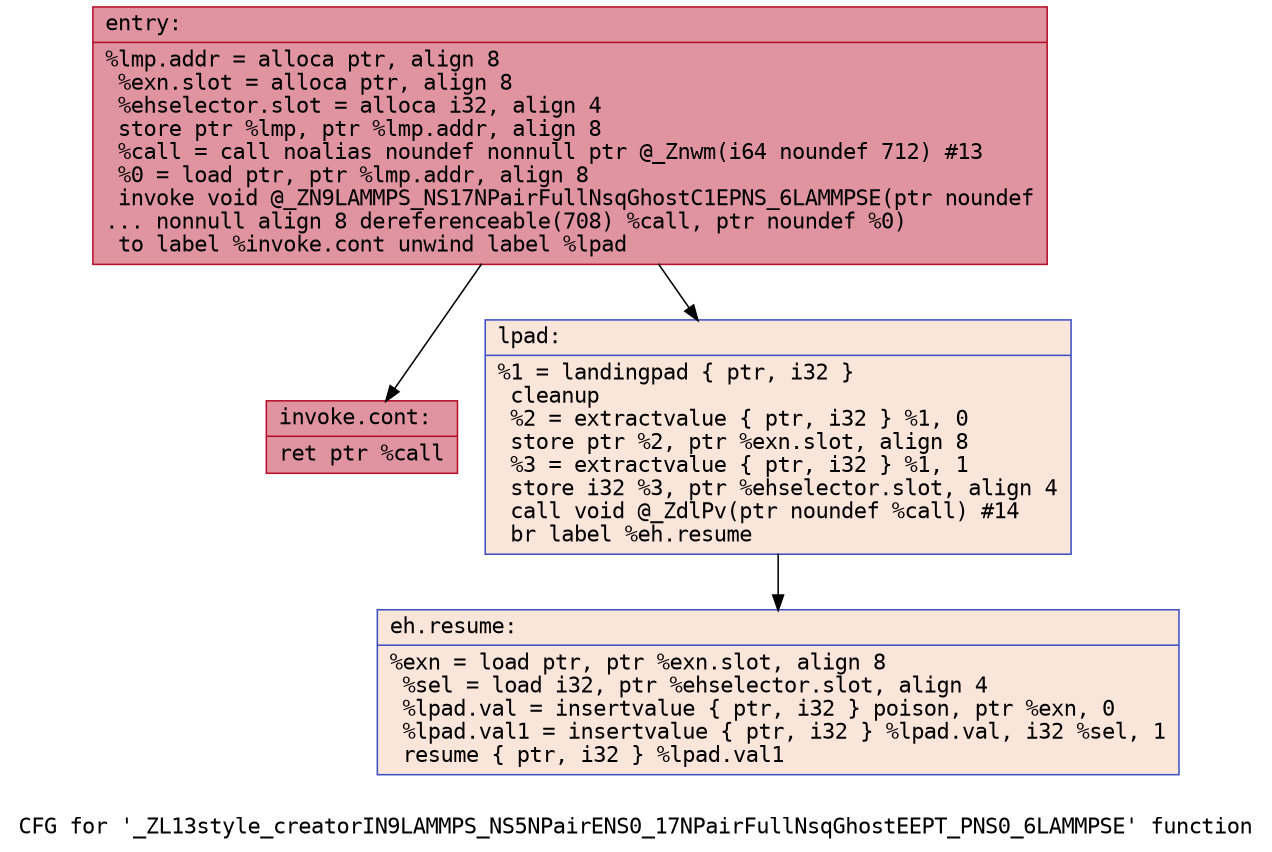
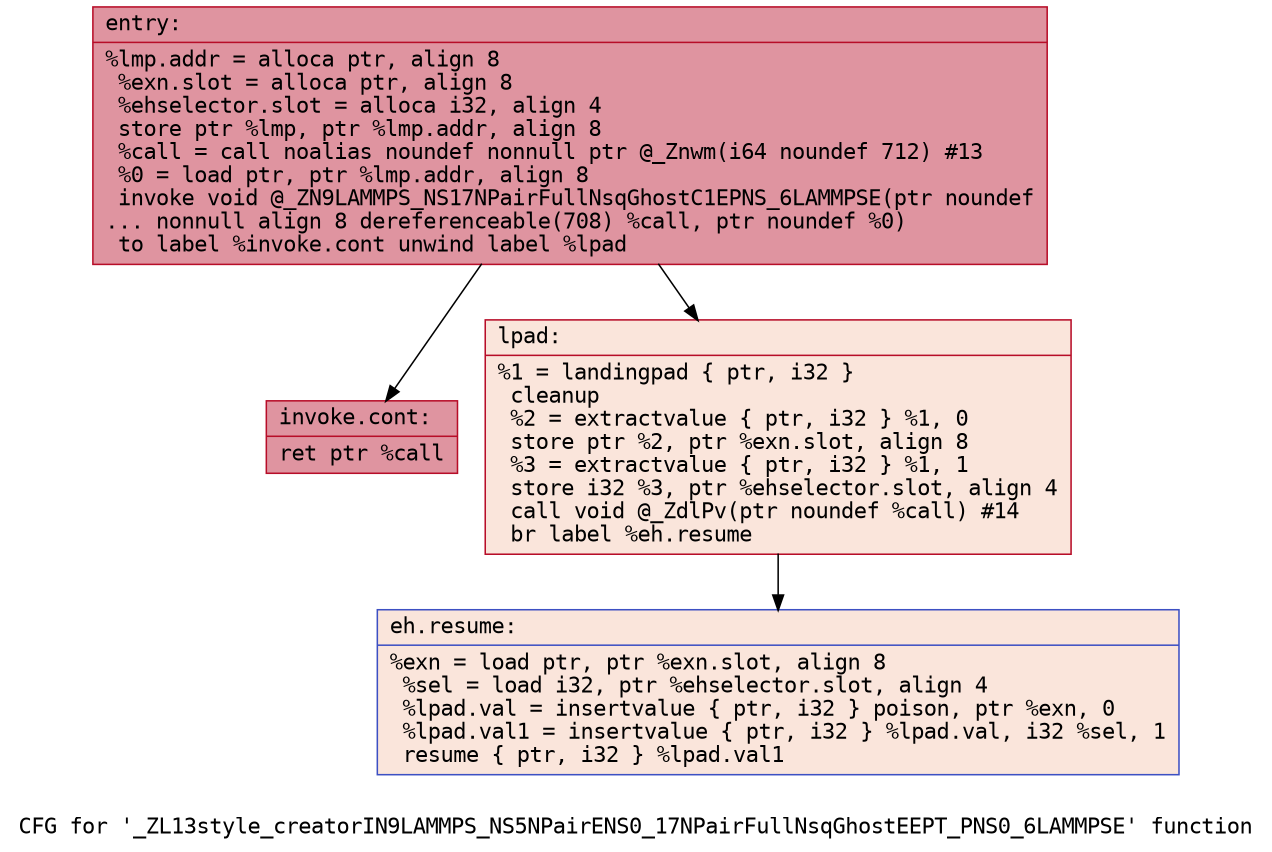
(778, 437) -> (778, 437)
